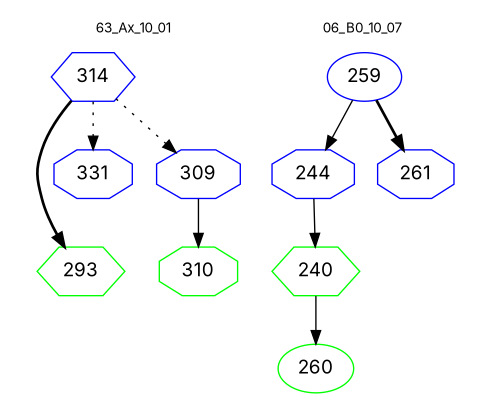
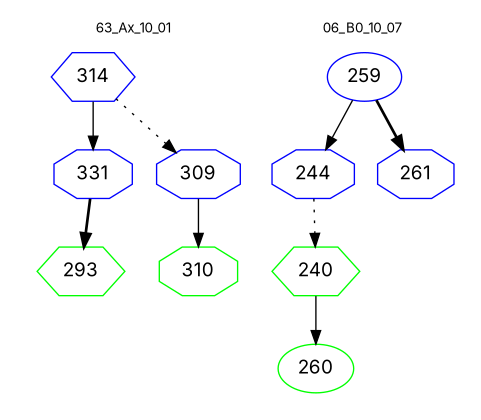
(93, 119) -> (93, 119)
(38, 165) -> (88, 216)
(314, 216) -> (314, 216)
